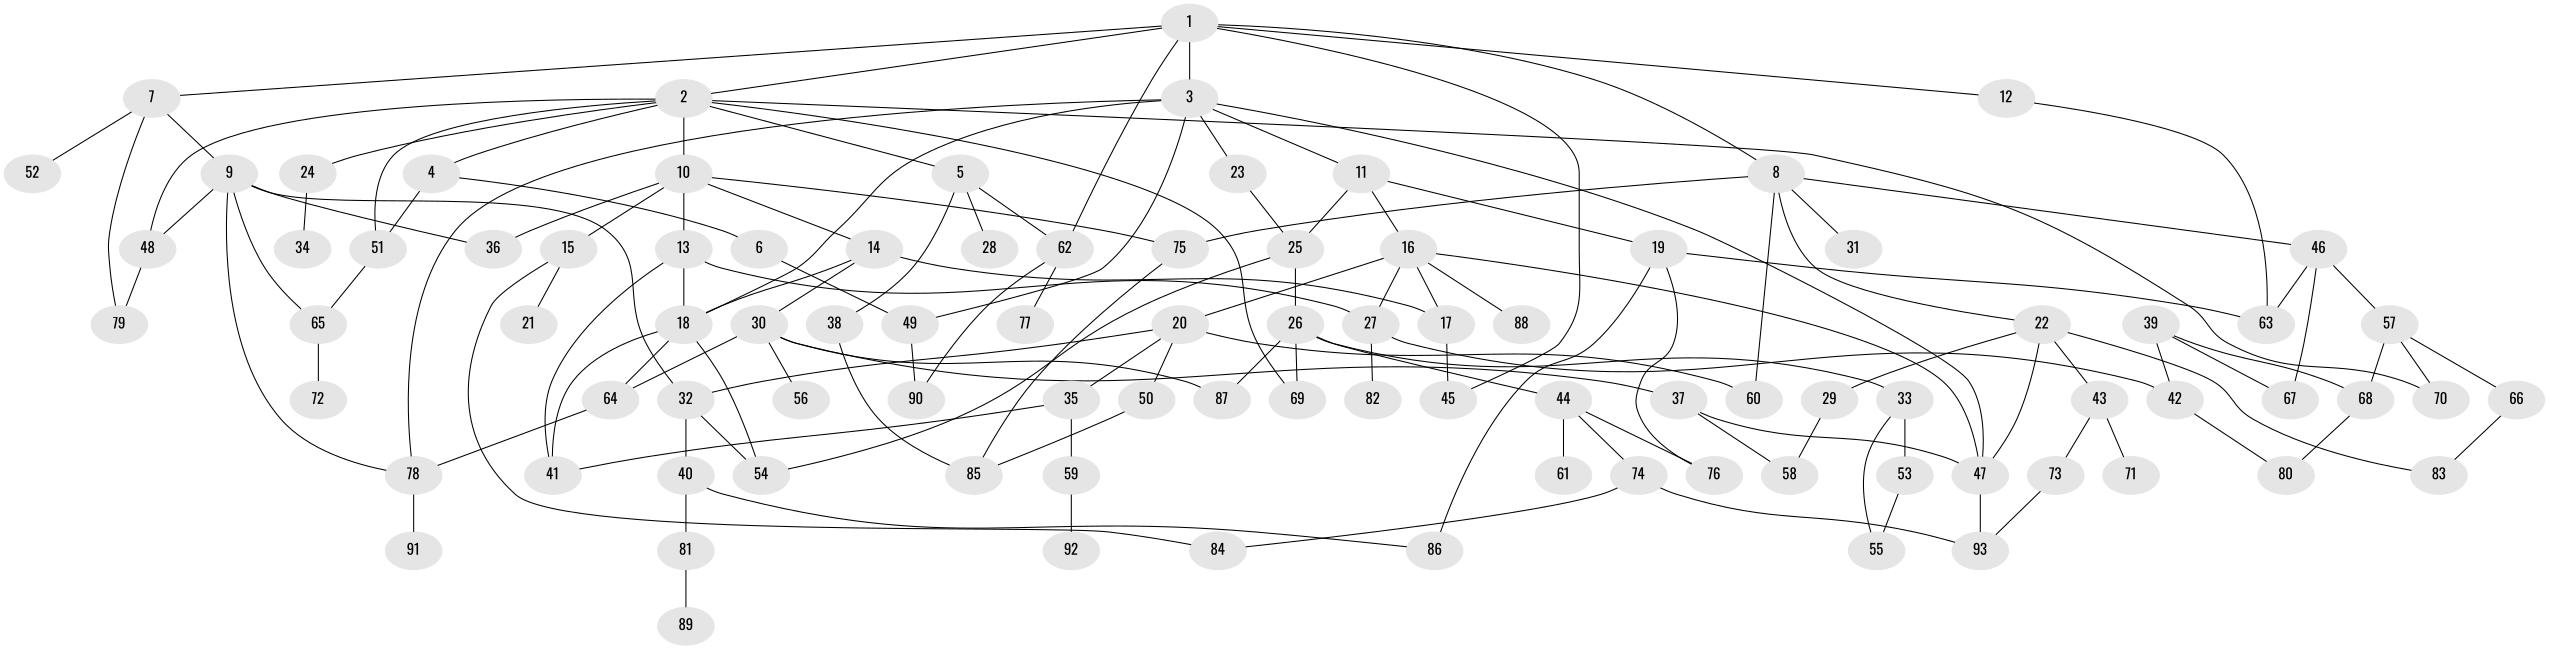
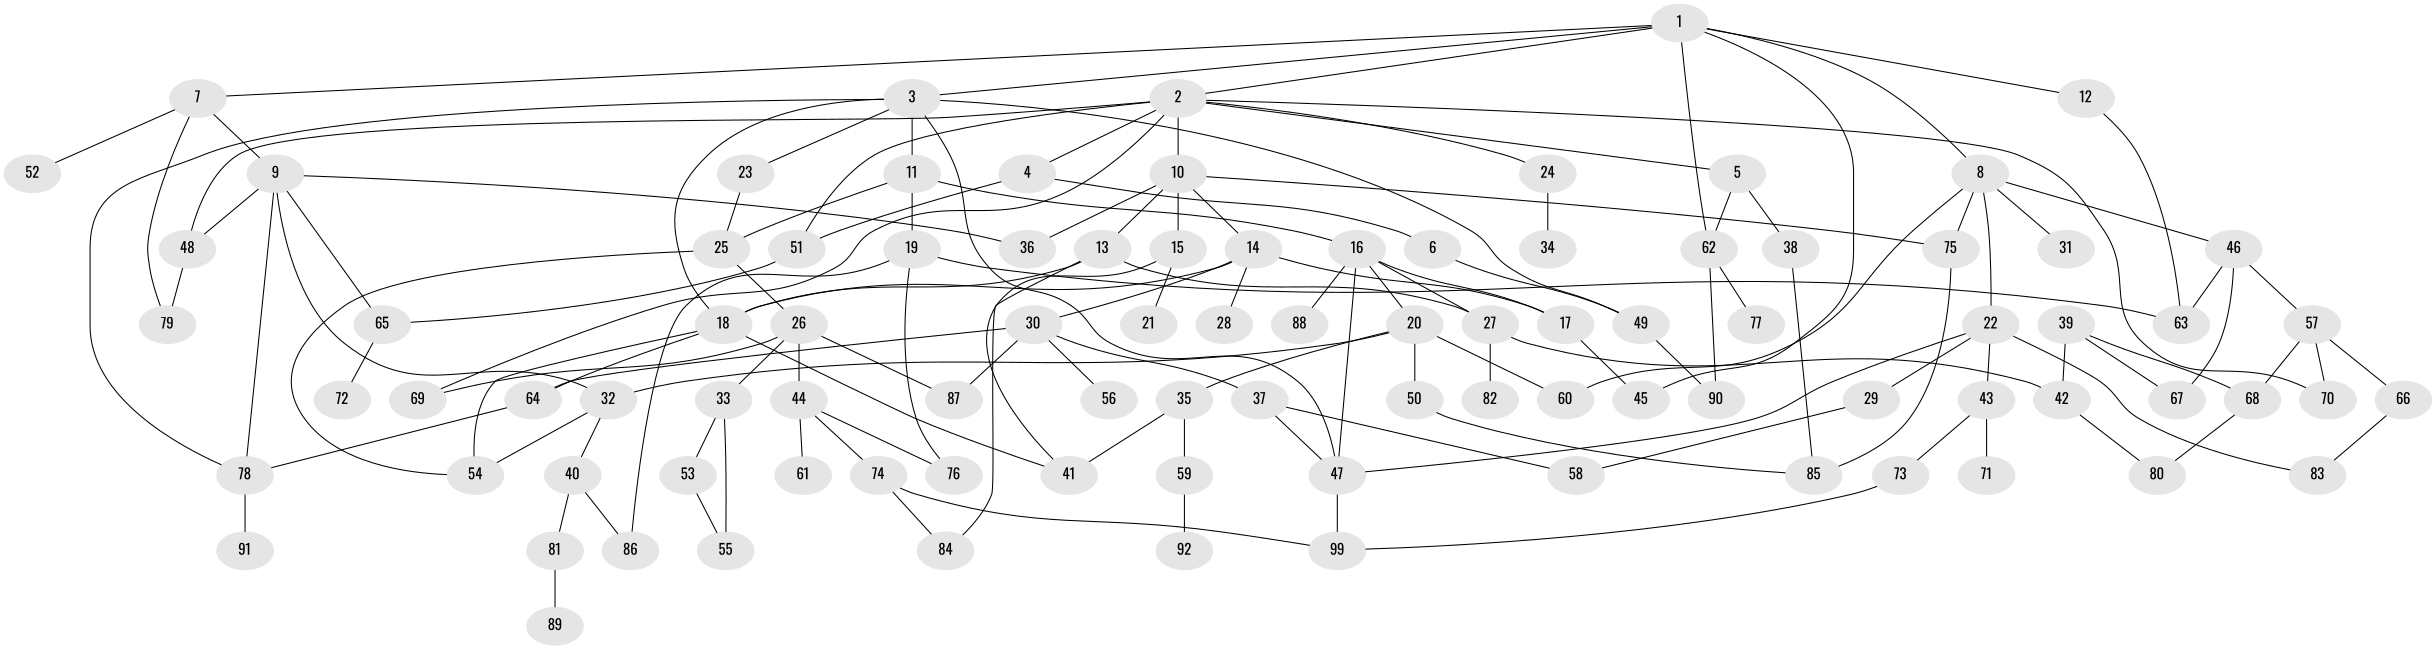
(977, 217) -> (1242, 279)
(1980, 551) -> (1337, 551)
